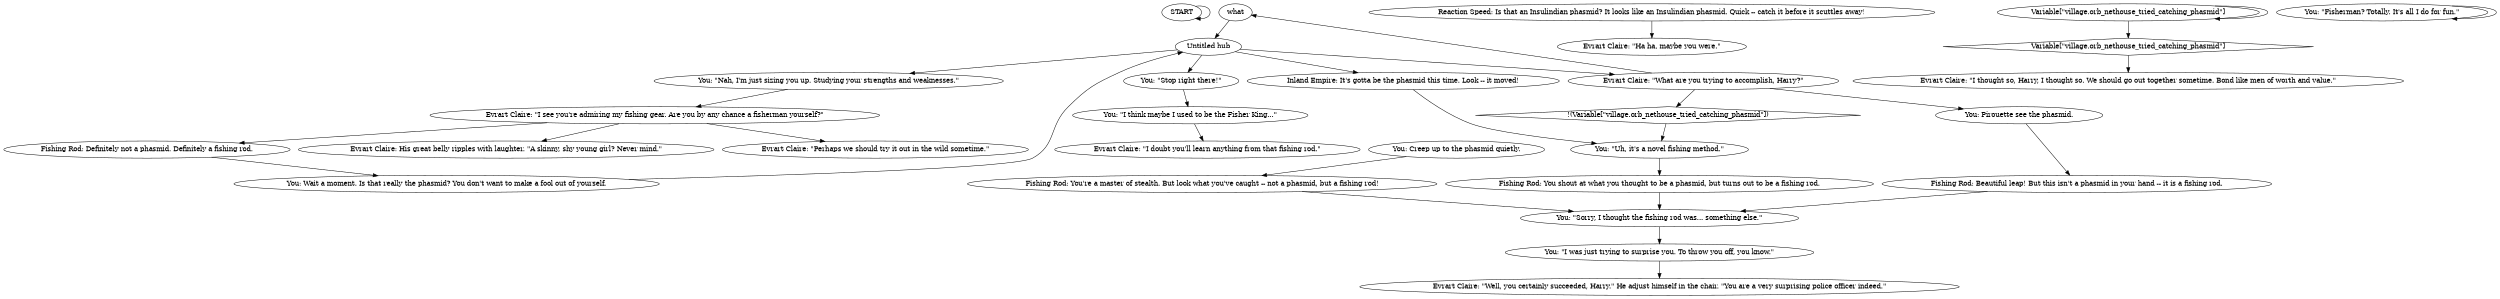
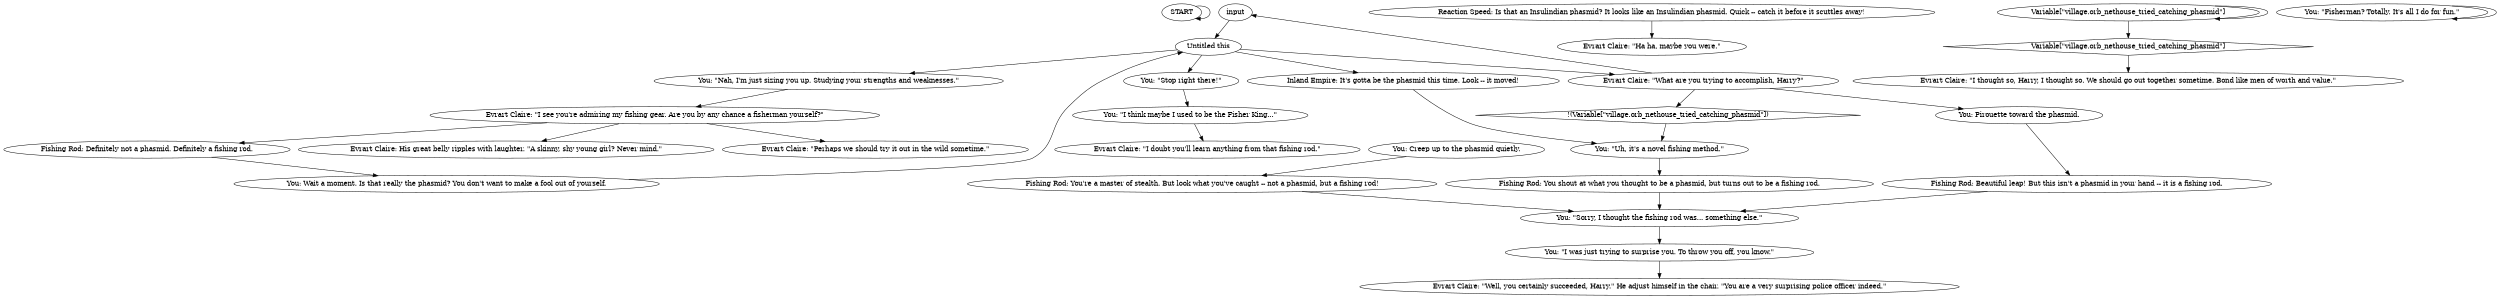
(1236, 12) -> (1236, 12)
(1208, 47) -> (1208, 47)
(2019, 115) -> (2019, 115)
